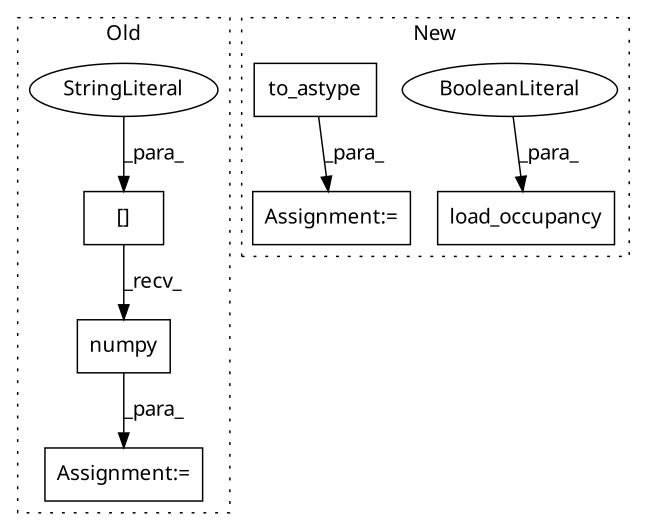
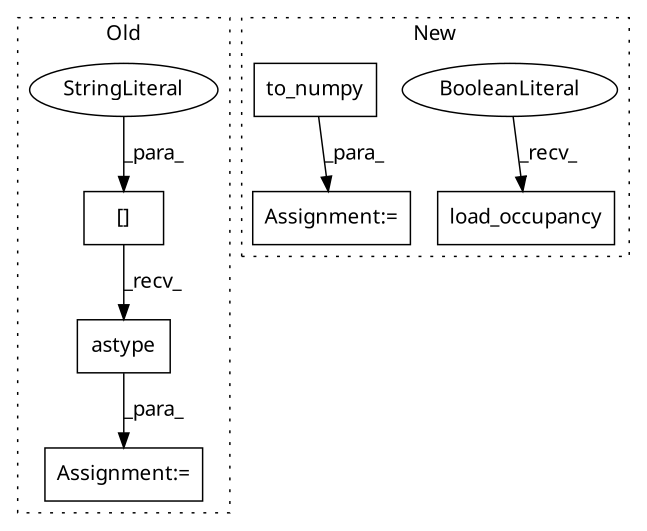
(315, 90) -> (315, 90)
(549, 154) -> (549, 154)
(124, 346) -> (124, 346)
